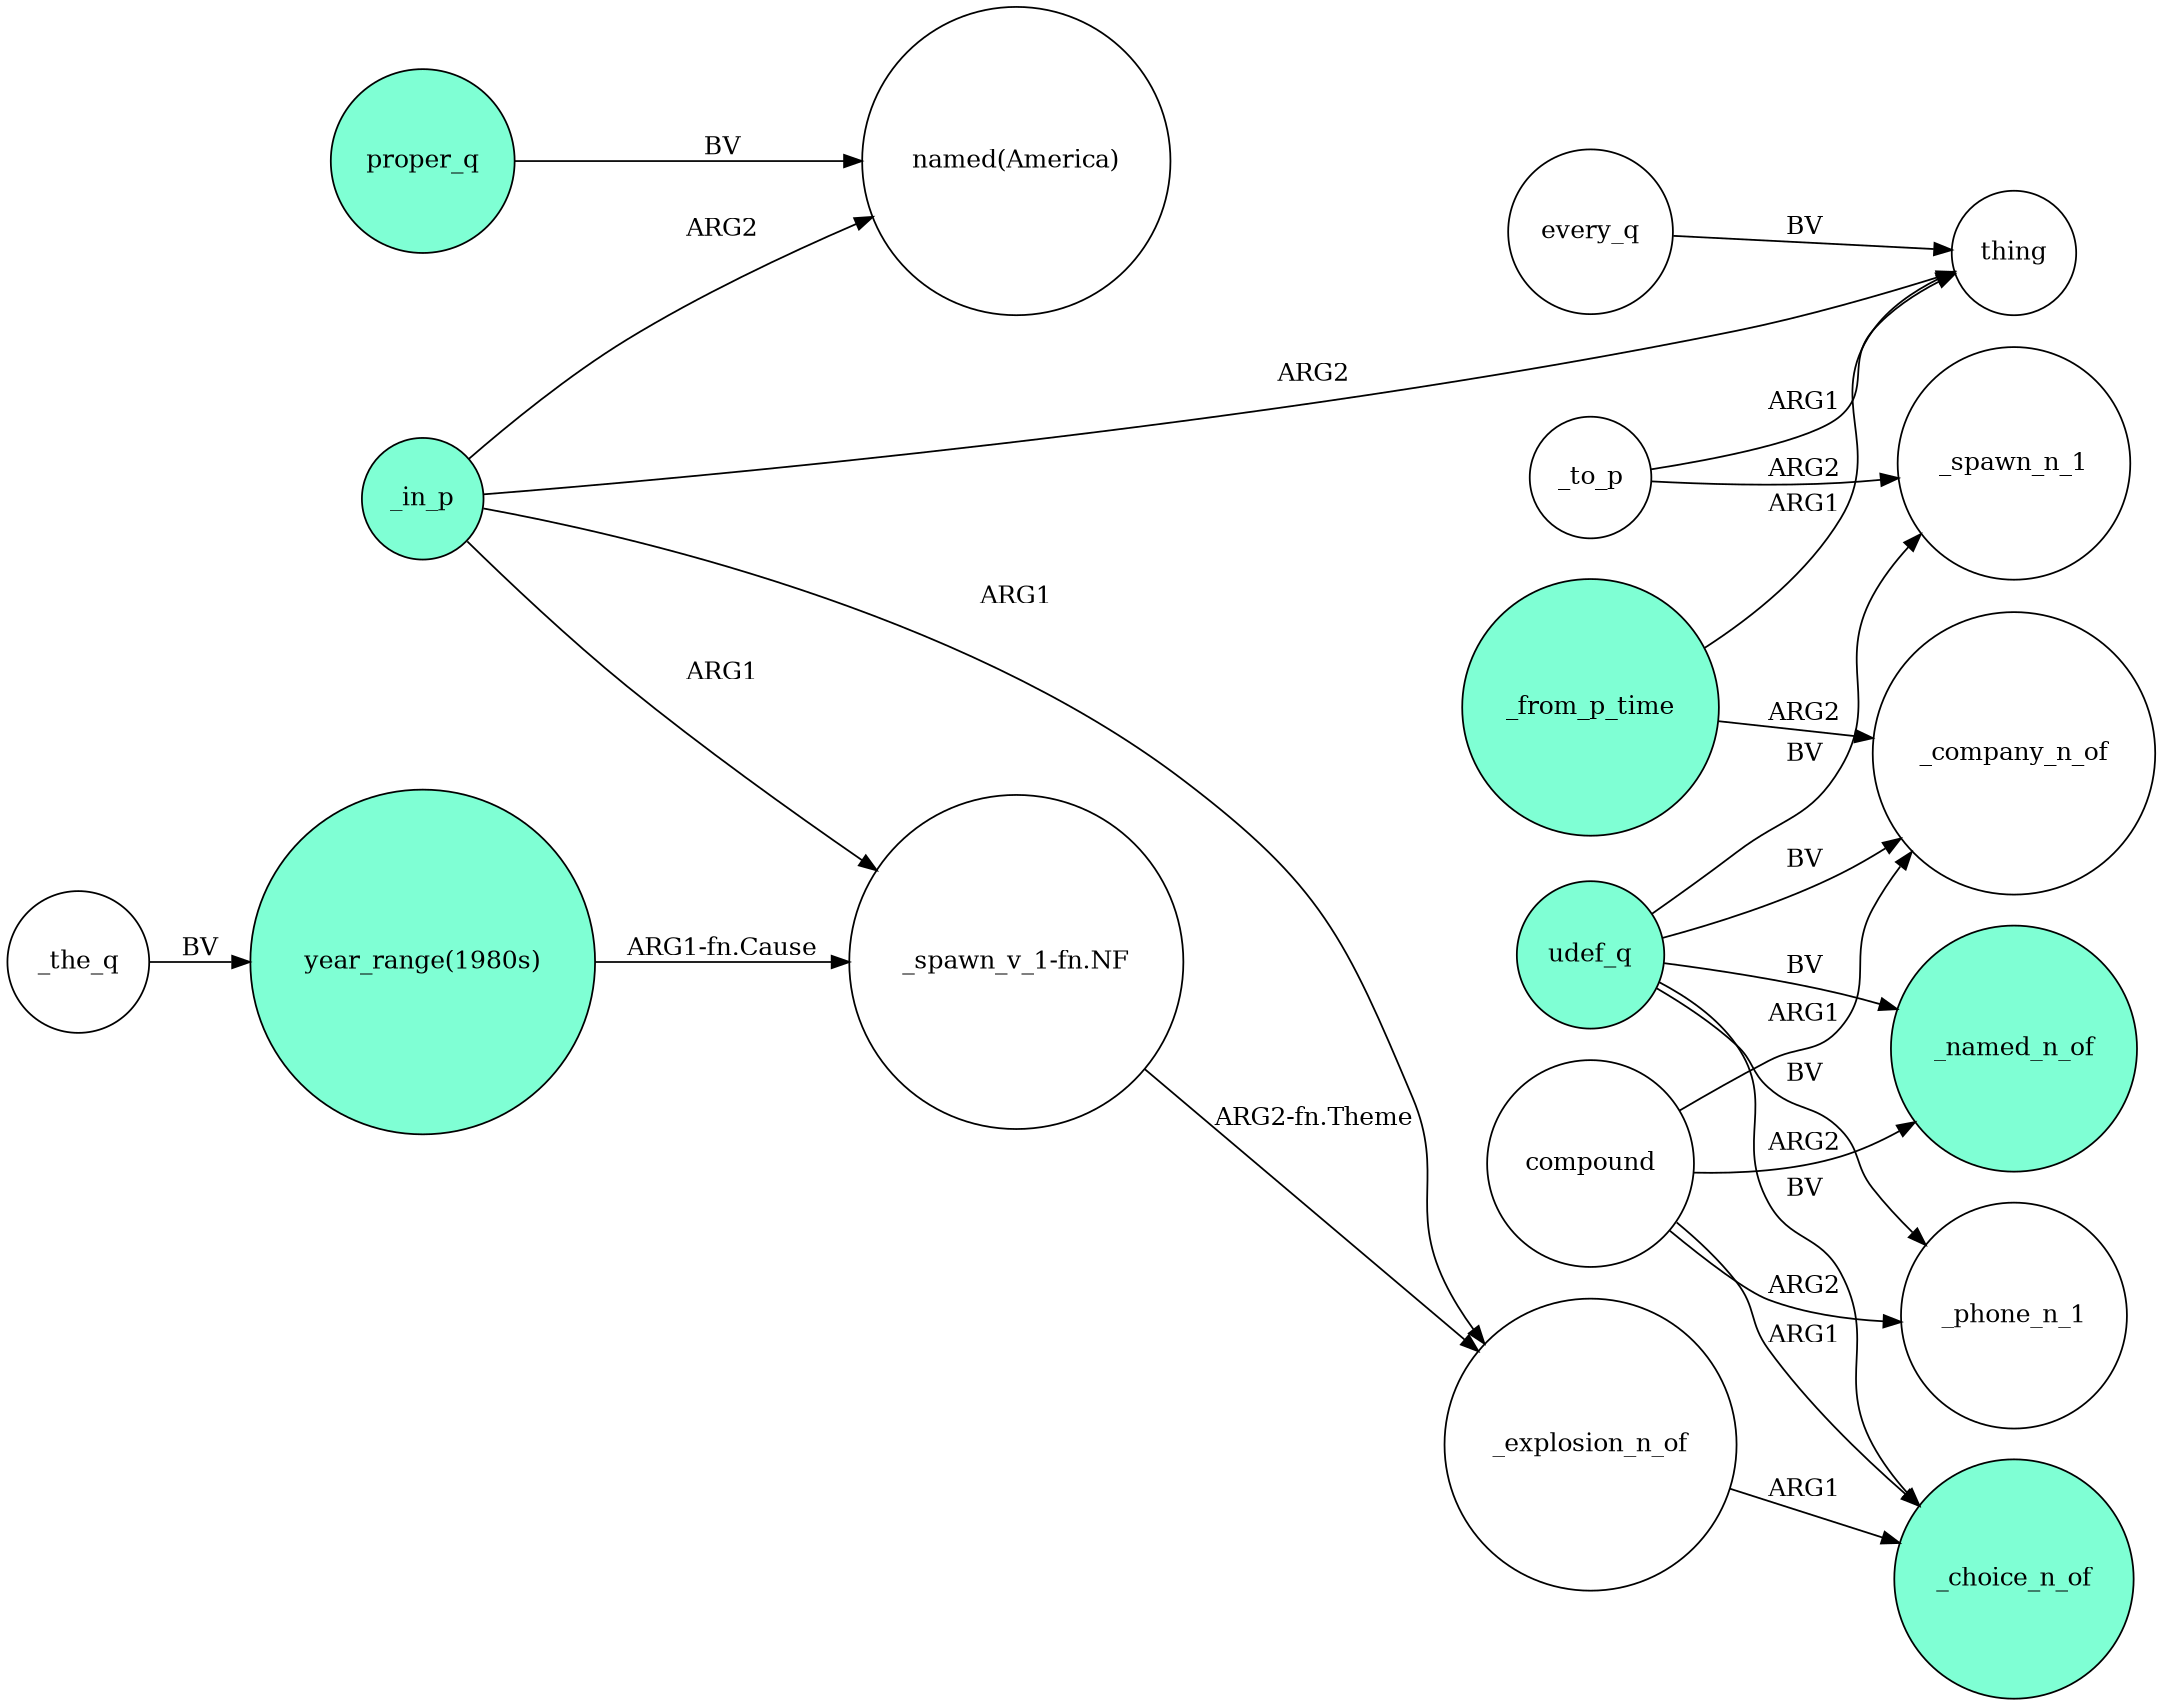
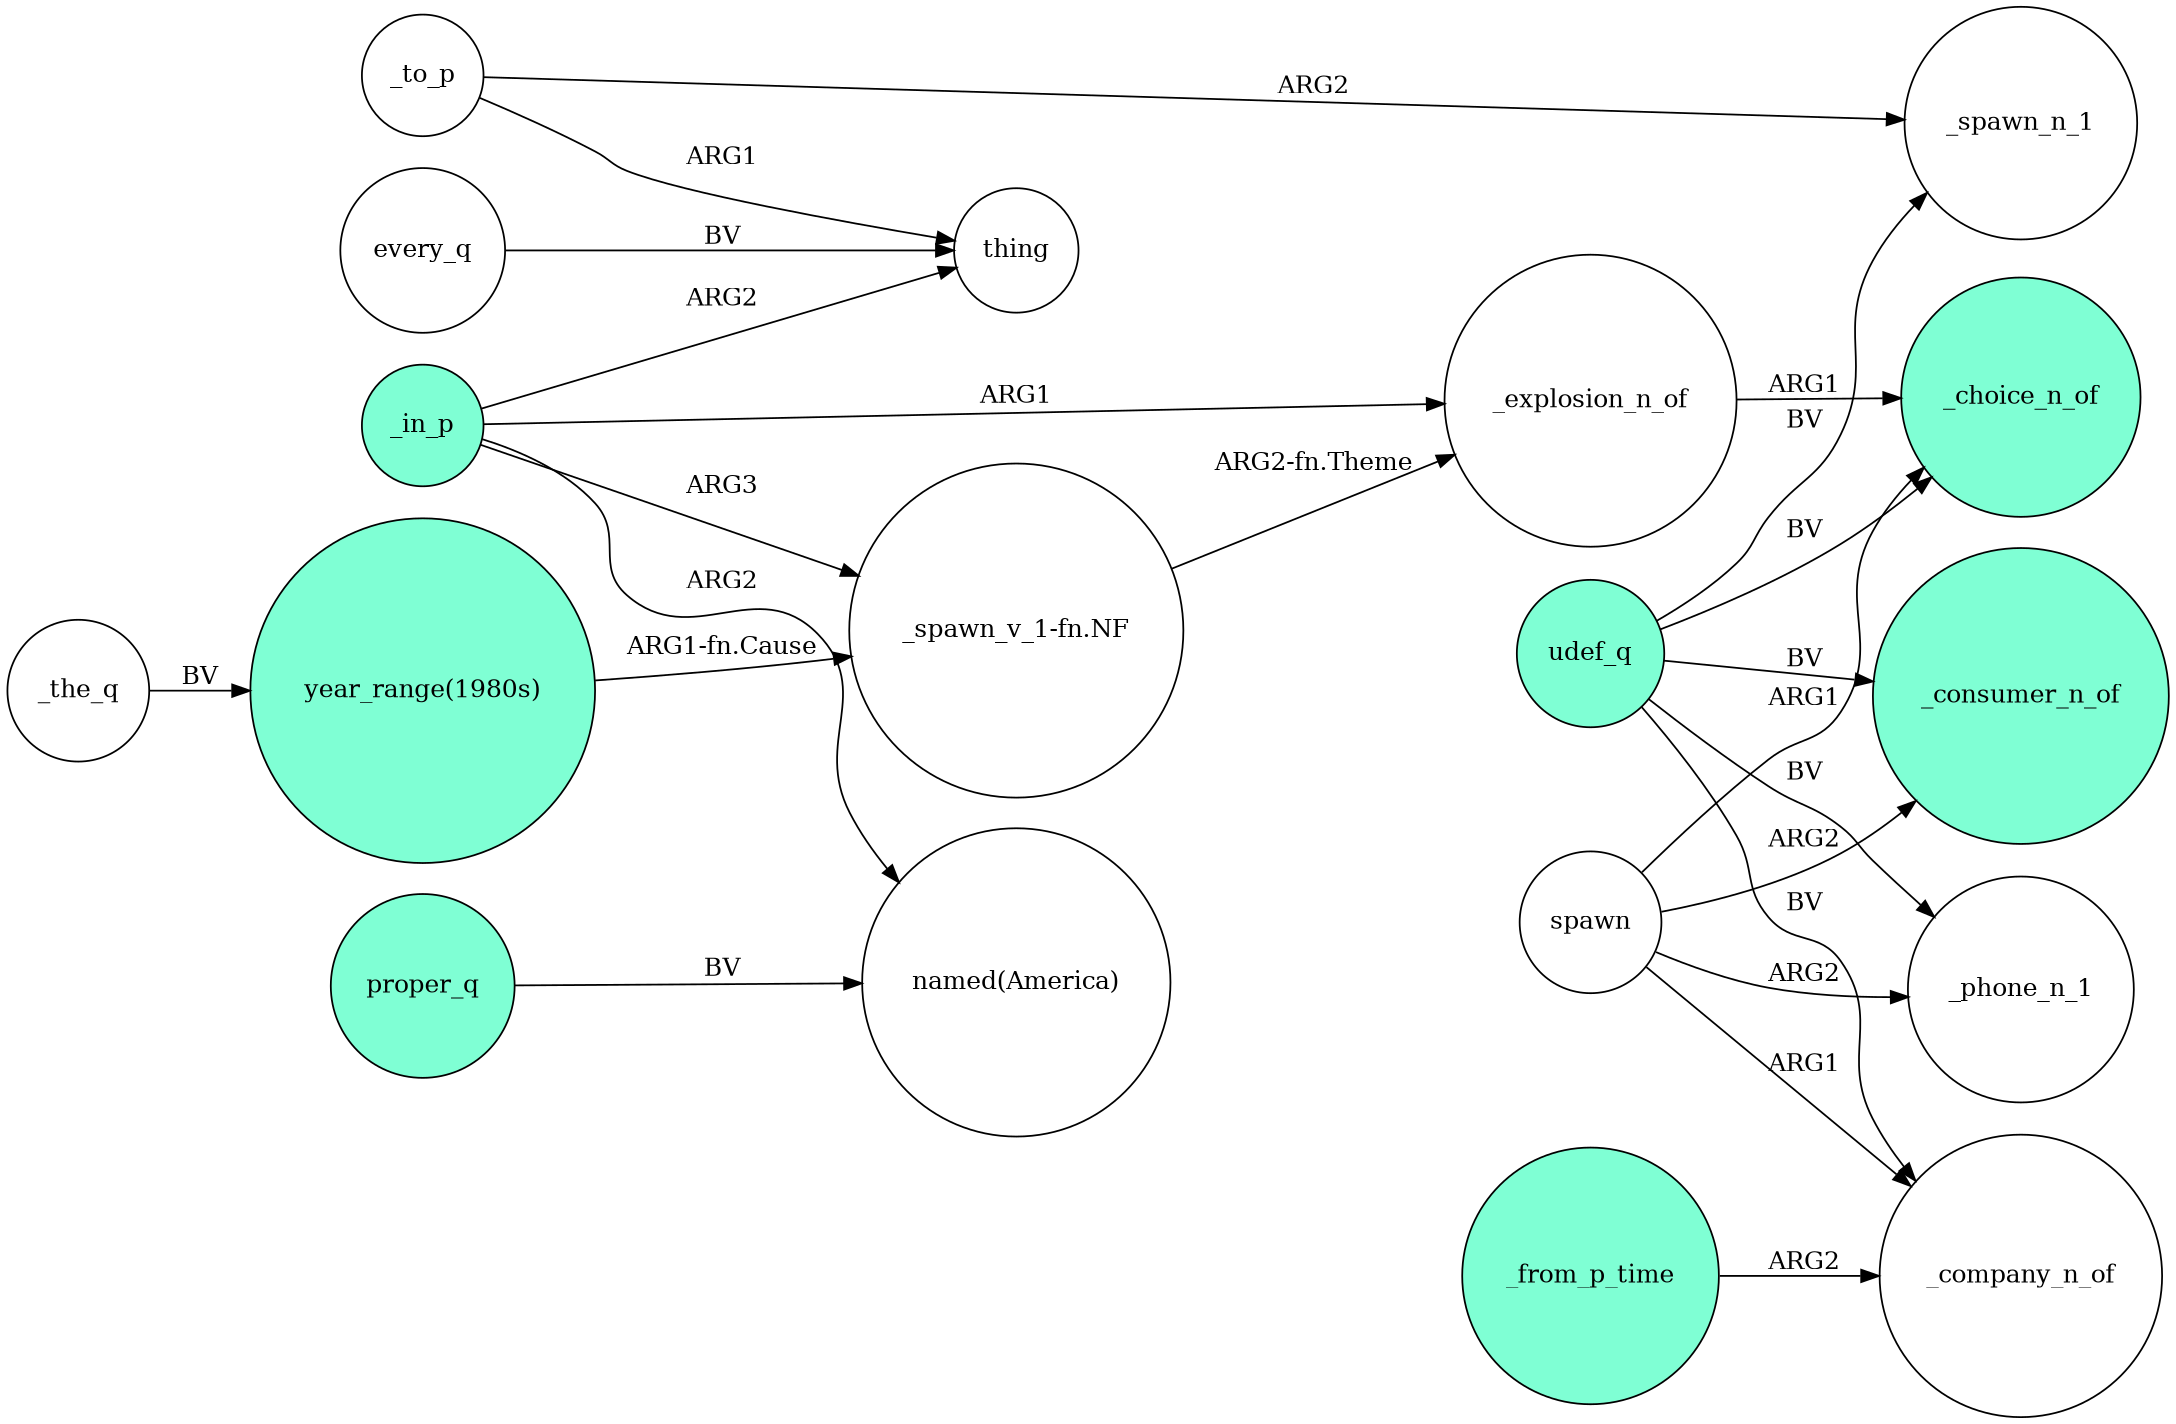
(1857, 465) -> none
(722, 673) -> (722, 486)
(2014, 1049) -> (2021, 696)
(1591, 1164) -> (1591, 922)
